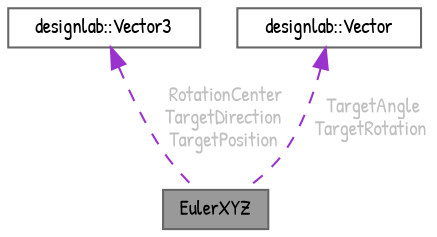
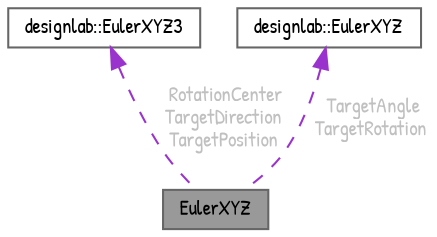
(104, 28) -> (104, 28)
(329, 28) -> (329, 28)
